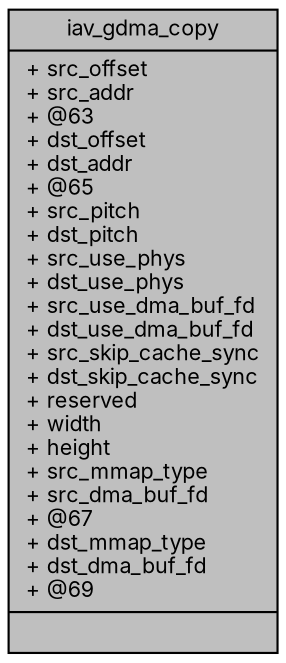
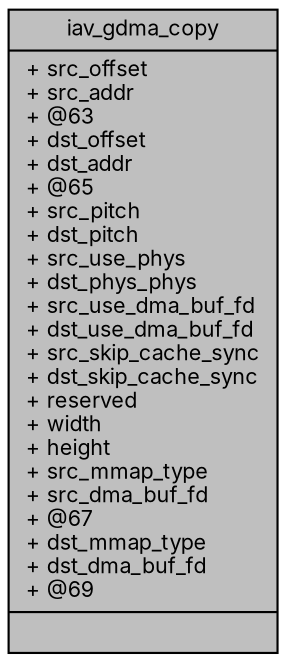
(105, 283) -> (112, 283)
